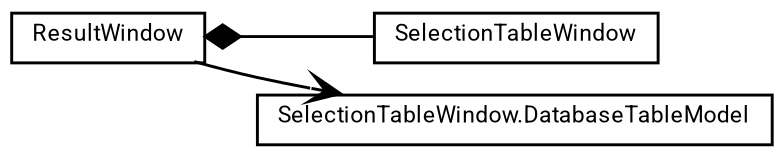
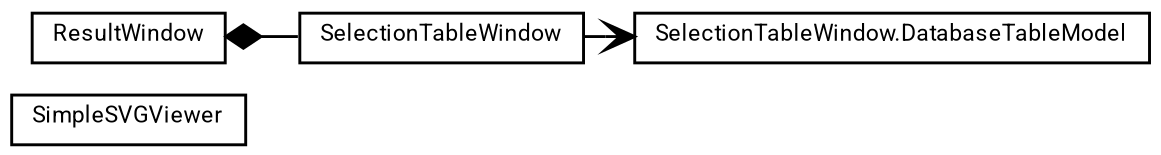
(252, 76) -> (594, 37)
none -> (129, 118)
